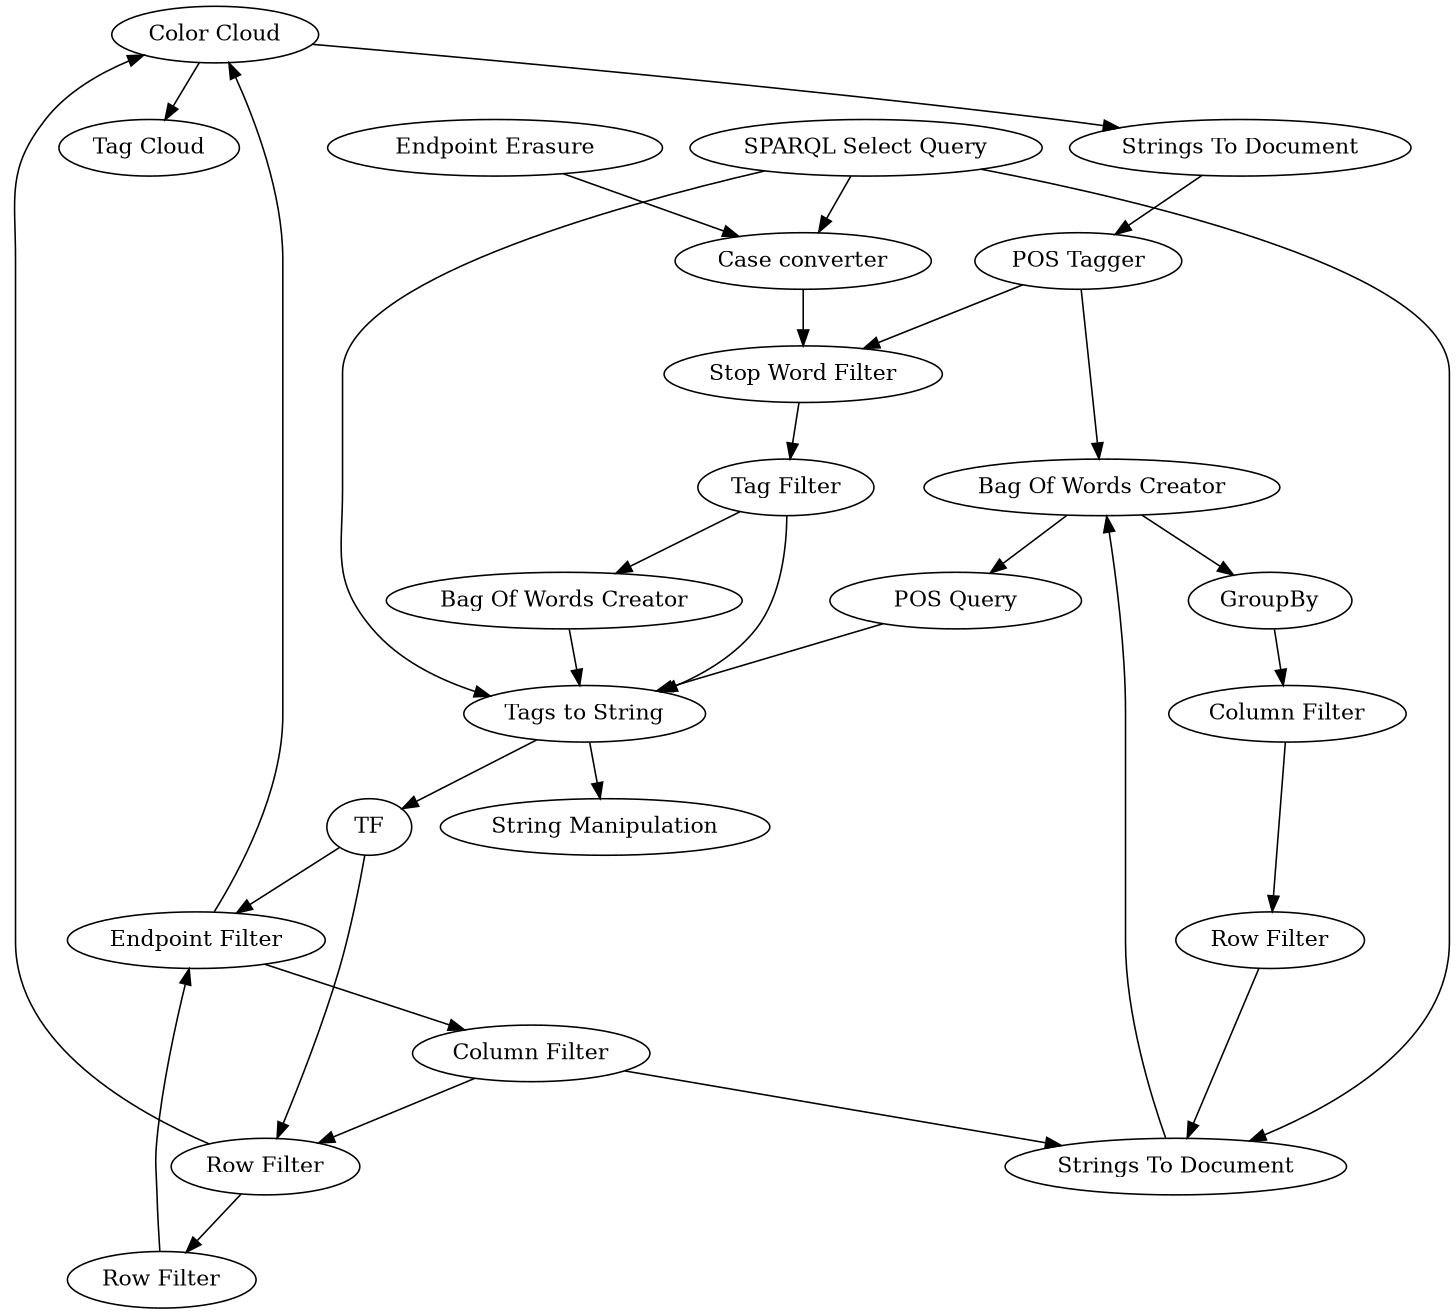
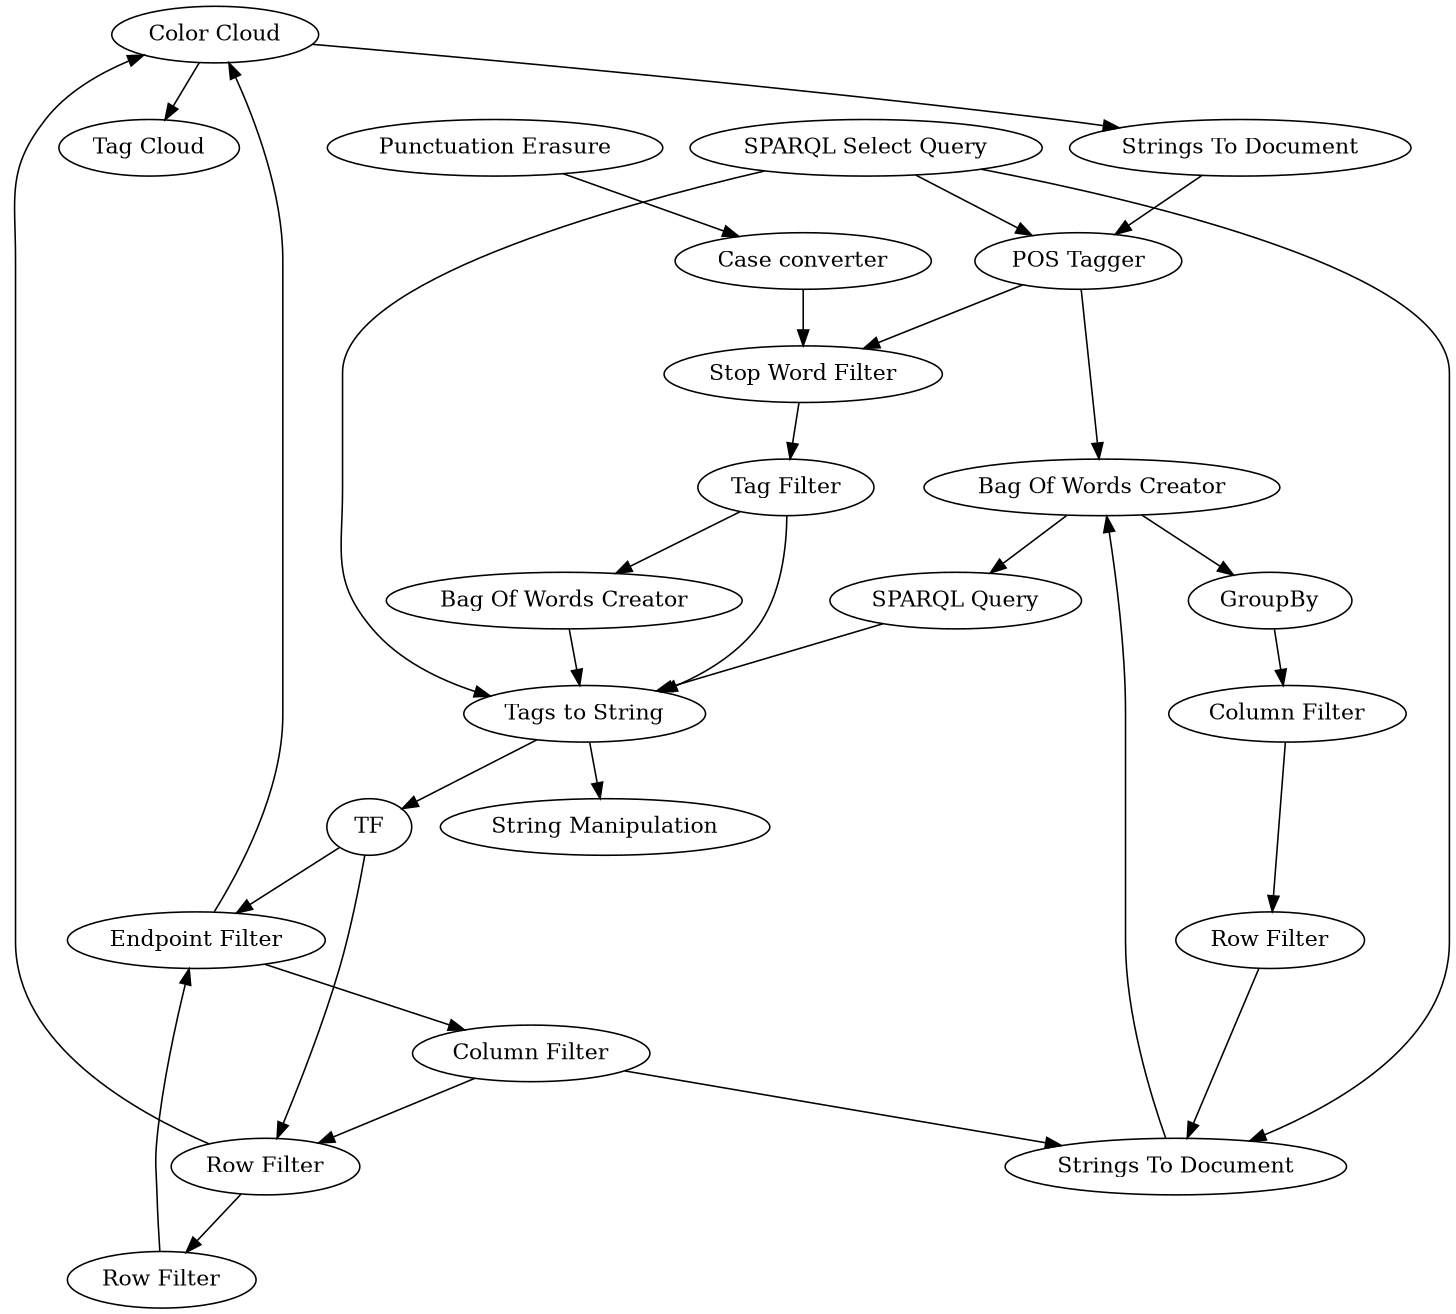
(495, 148) -> (495, 148)
(839, 197) -> (967, 202)
(956, 601) -> (956, 601)
